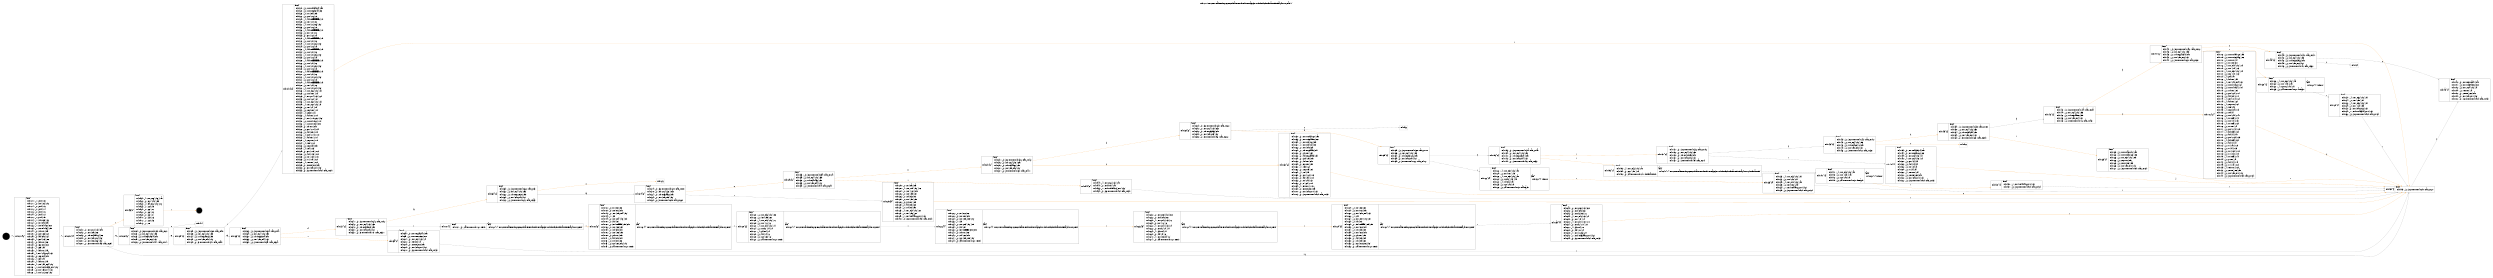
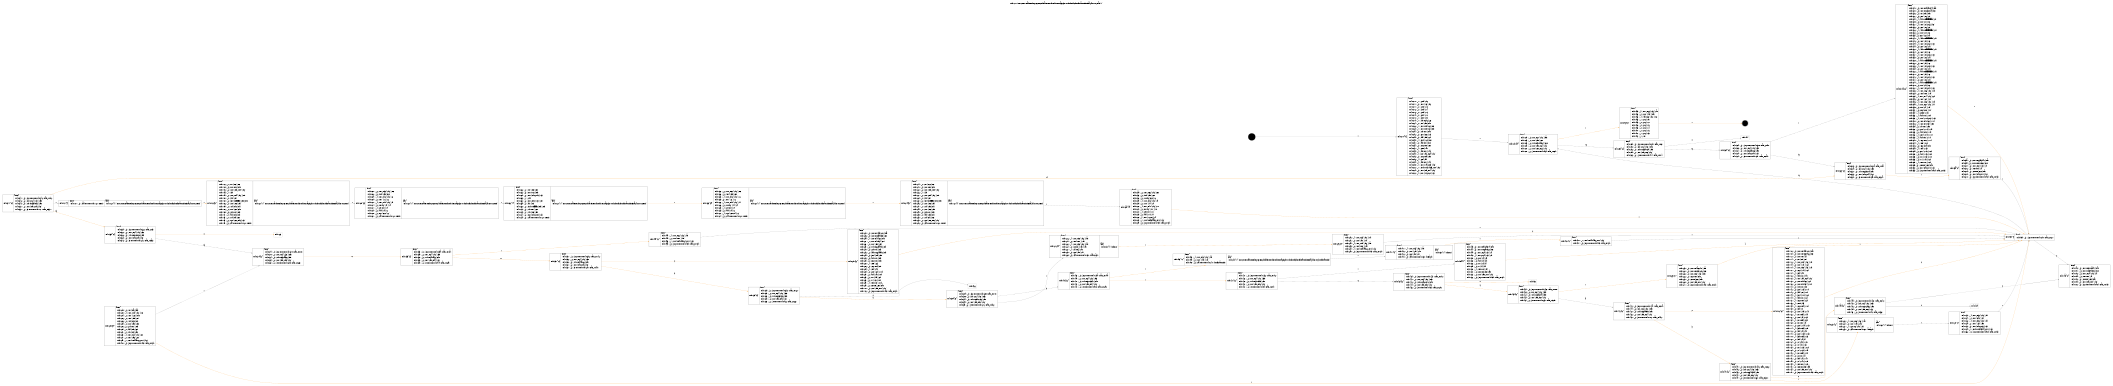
(784, 198) -> (207, 290)
(308, 232) -> (941, 178)
